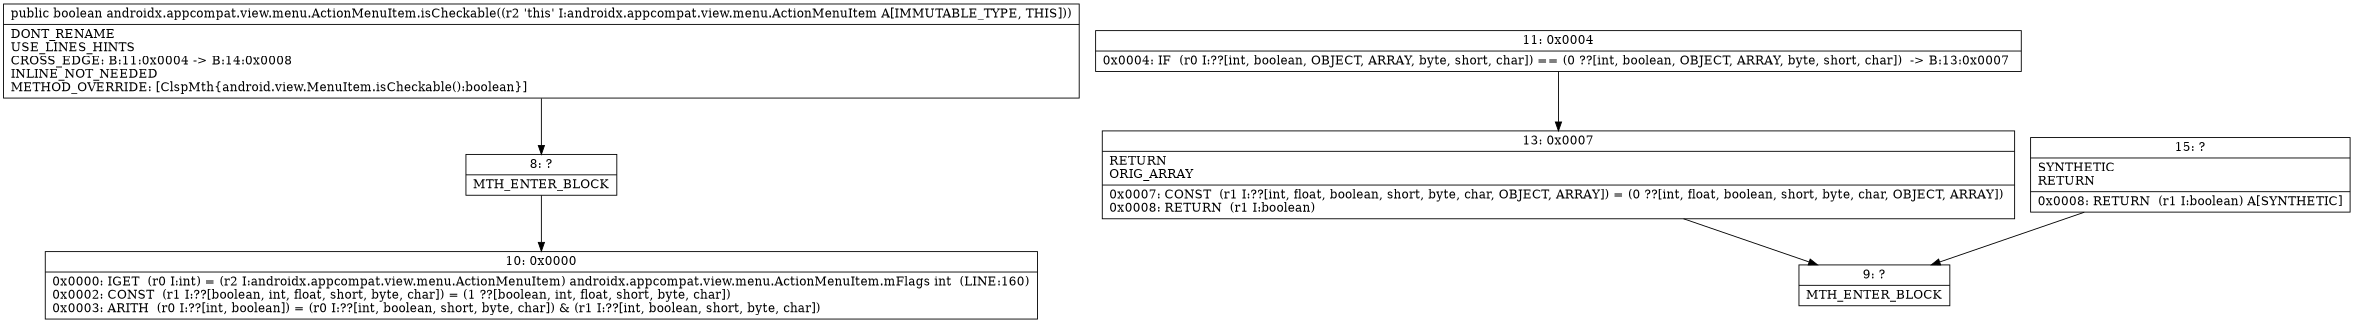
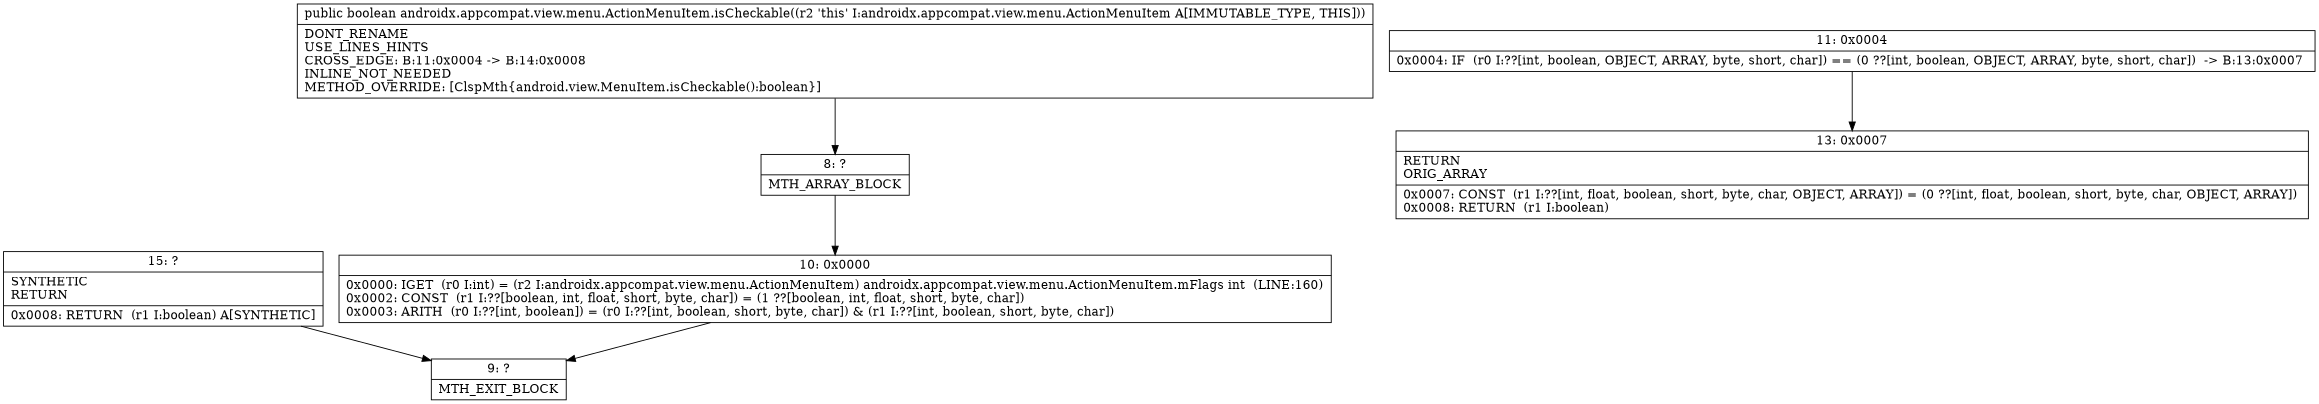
(541, 185) -> (835, 185)
(1746, 240) -> (643, 341)
(1874, 295) -> (499, 389)
